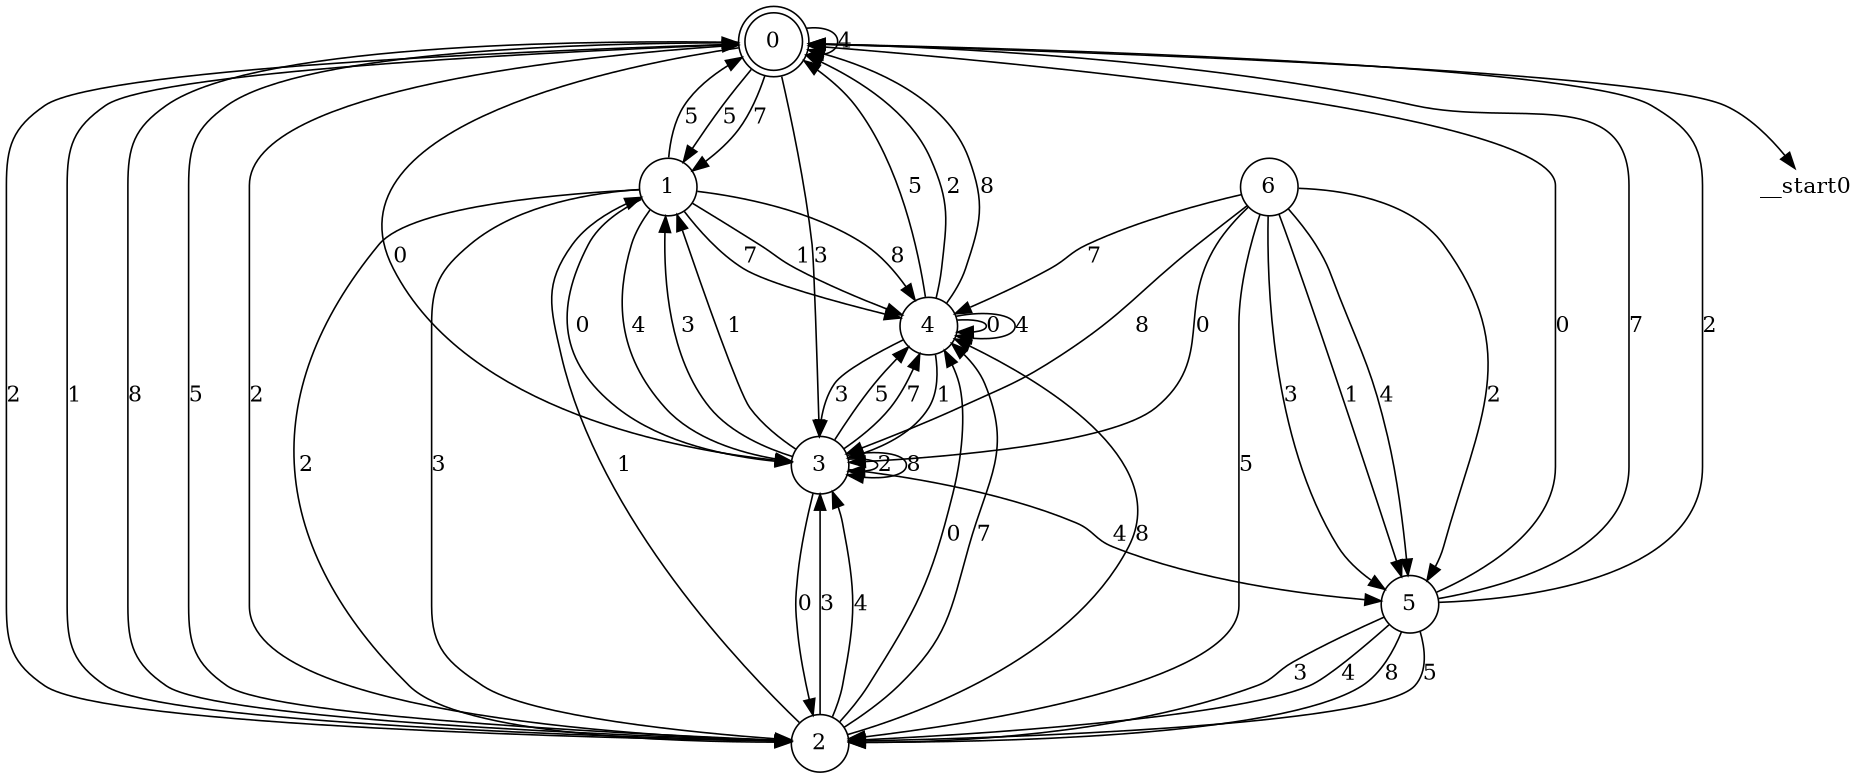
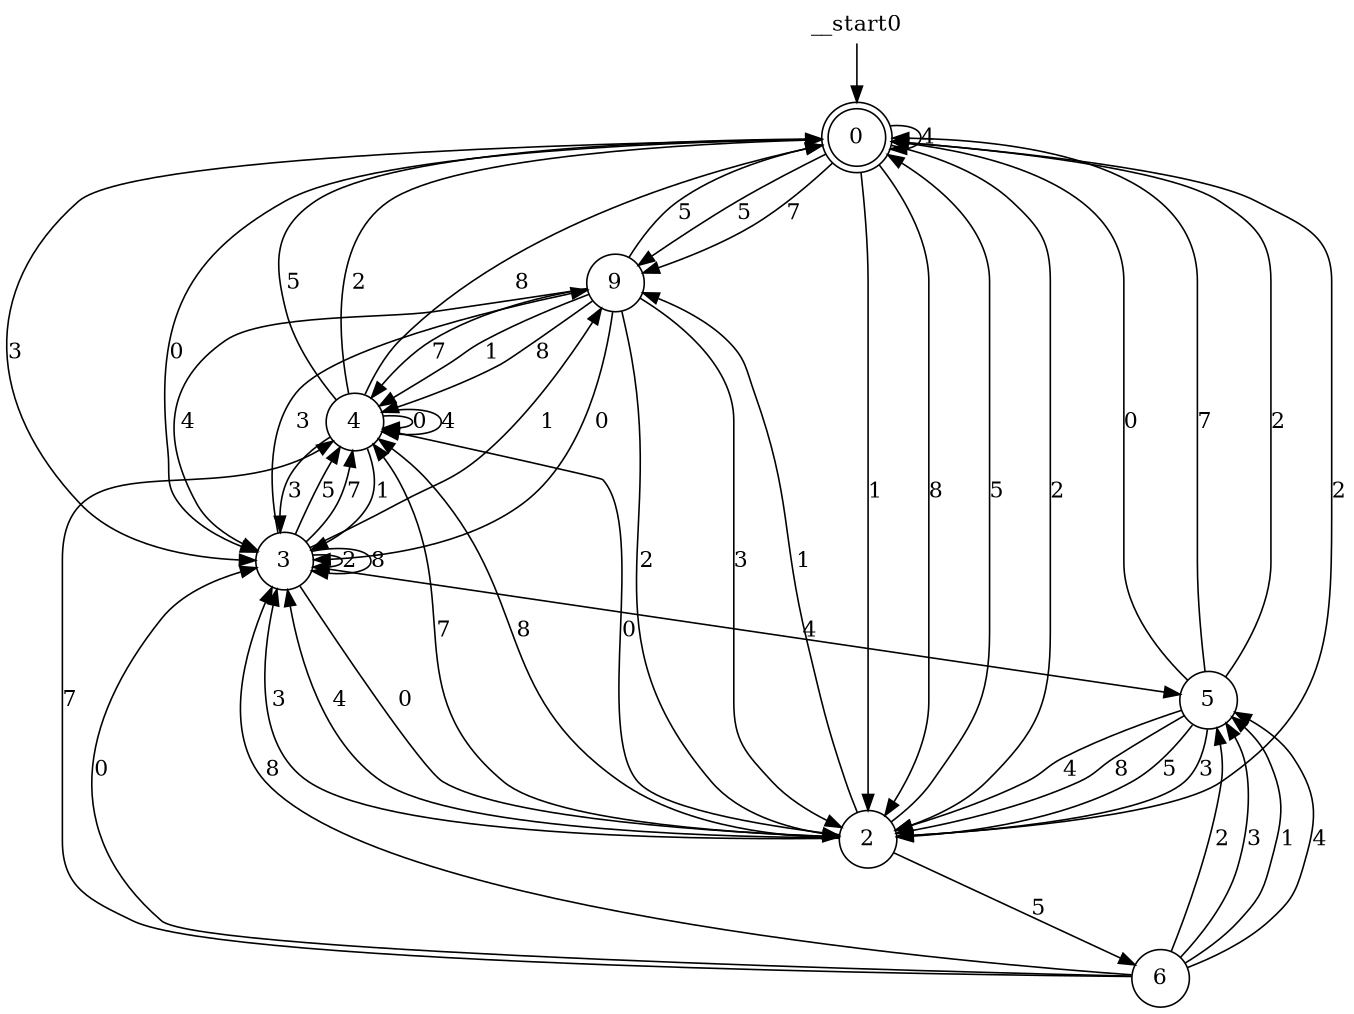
(1308, 63) -> (857, 65)
(668, 187) -> (615, 283)
(1236, 614) -> (1007, 905)
